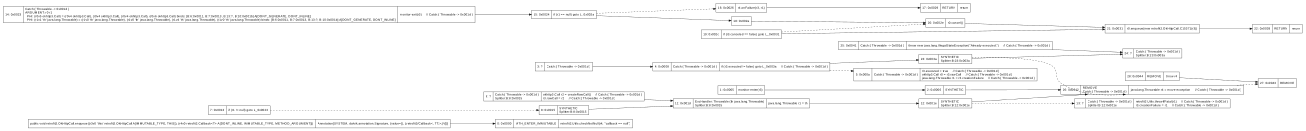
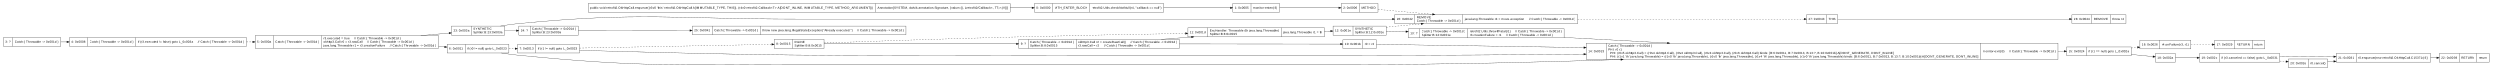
(842, 8) -> (2202, 45)
none -> (1197, 8)
(39, 13) -> (1616, 49)
(837, 22) -> (2186, 58)
none -> (1616, 40)
none -> (920, 44)
none -> (1360, 44)
none -> (478, 49)
(1086, 51) -> (634, 31)
none -> (1082, 55)
(873, 62) -> (435, 34)
(1053, 67) -> (946, 19)
(1217, 80) -> (1954, 19)
(1287, 83) -> (1832, 19)
(955, 90) -> (1369, 8)
(1012, 90) -> (1405, 12)
(1029, 98) -> (1404, 25)
(1022, 103) -> (1396, 31)
(568, 108) -> (800, 42)
(630, 108) -> (1005, 37)
(536, 124) -> (1071, 8)
